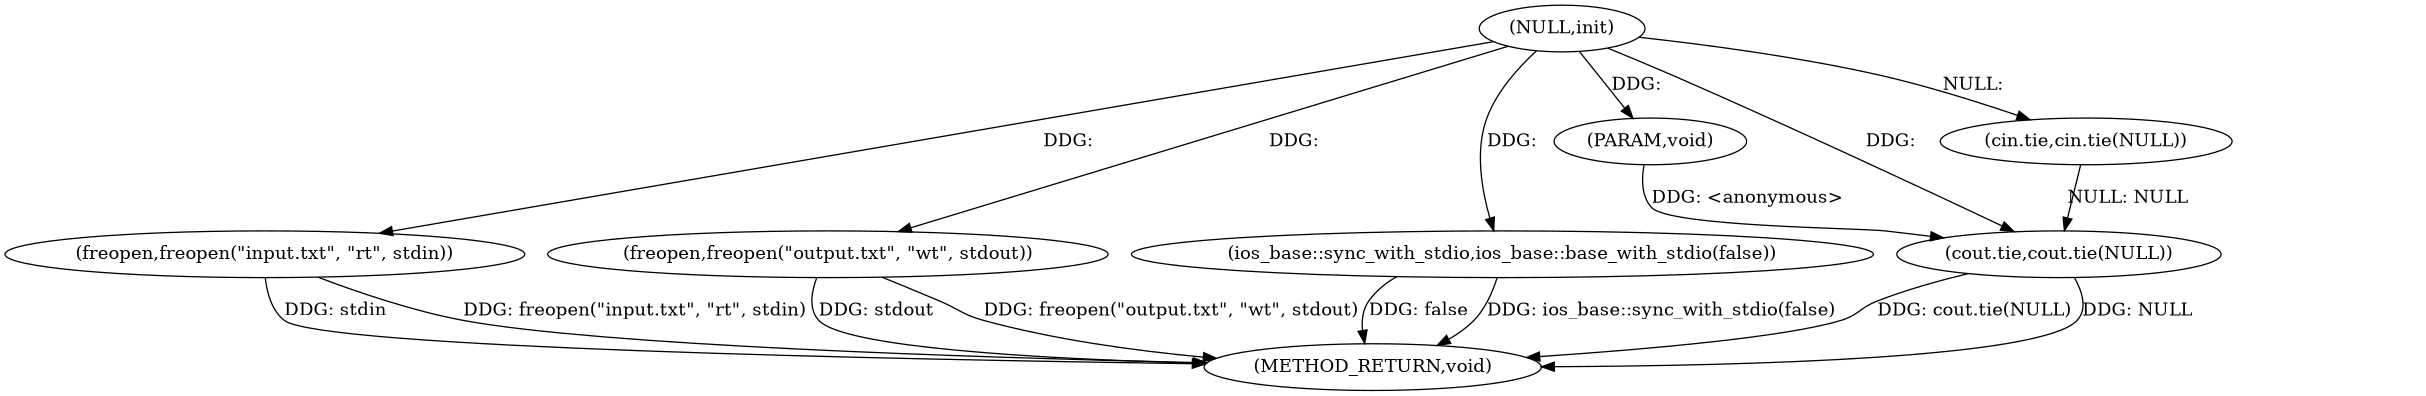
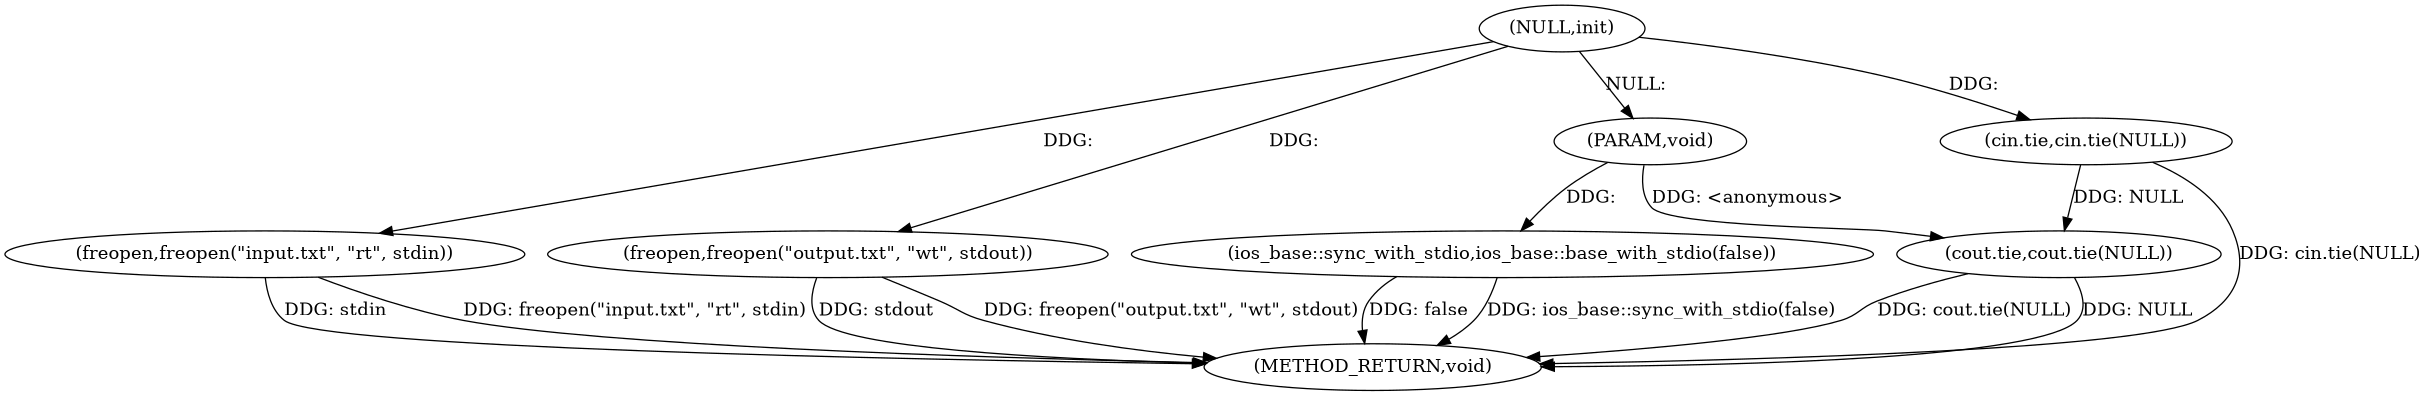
(1639, 85) -> (1639, 85)
(1977, 85) -> (1977, 85)
(1484, 126) -> (1566, 188)
(1806, 135) -> none
(2128, 198) -> (2128, 198)
none -> (2049, 344)
